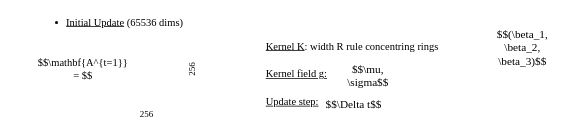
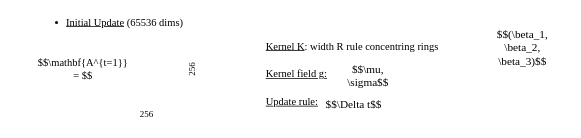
(298, 102) -> (297, 102)
